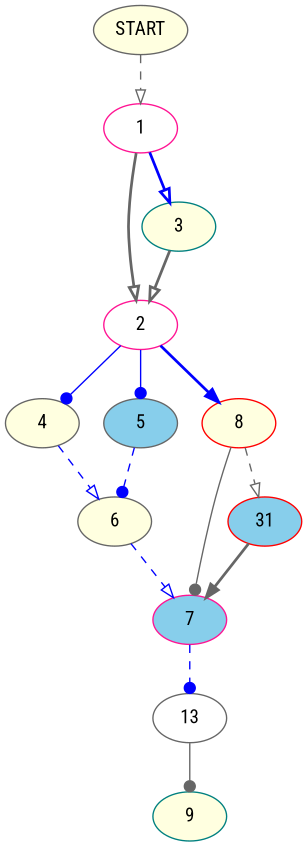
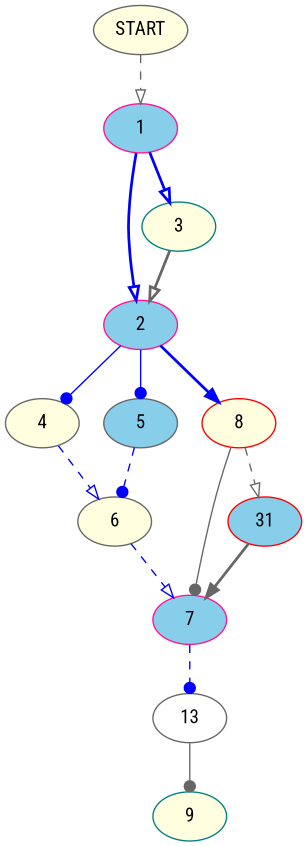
(141, 128) -> (141, 128)
(129, 220) -> (129, 220)
(141, 325) -> (141, 325)
